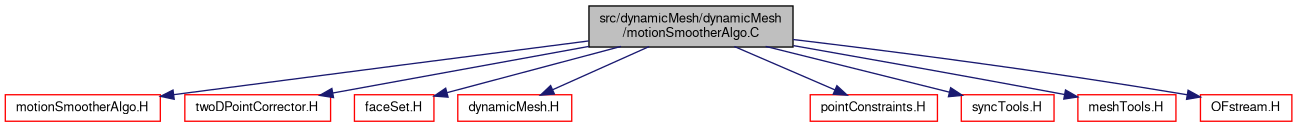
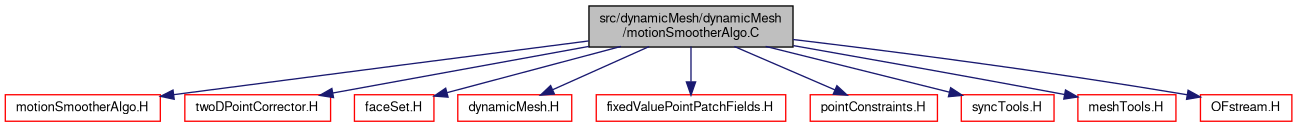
none -> (691, 108)
